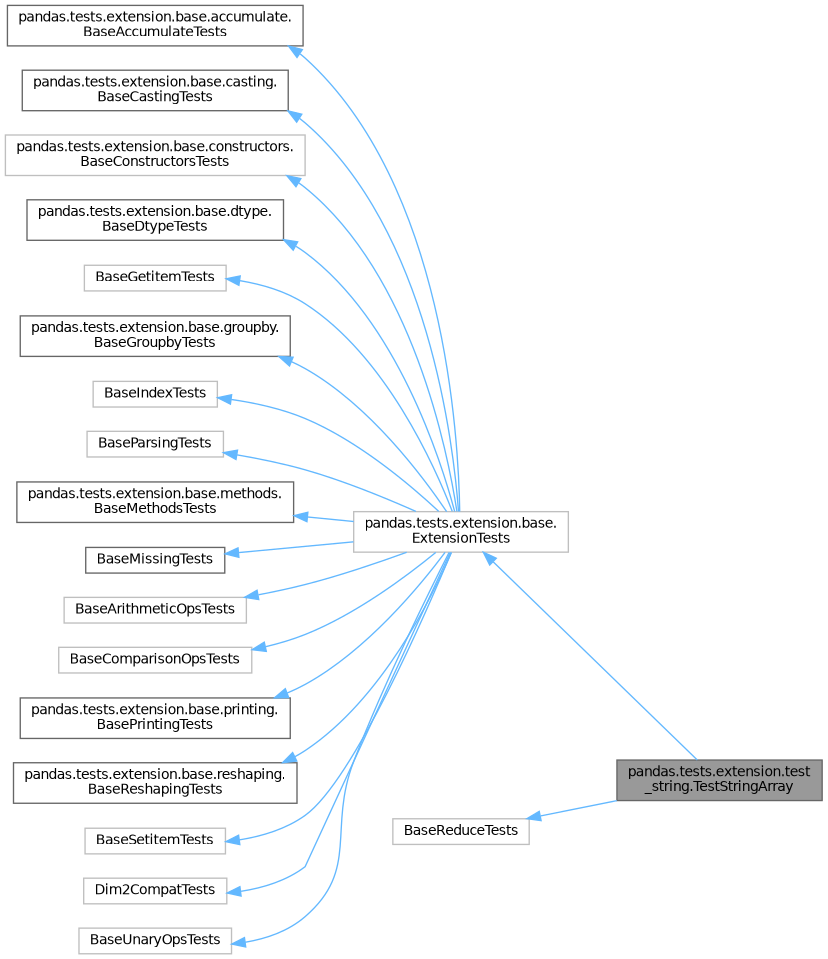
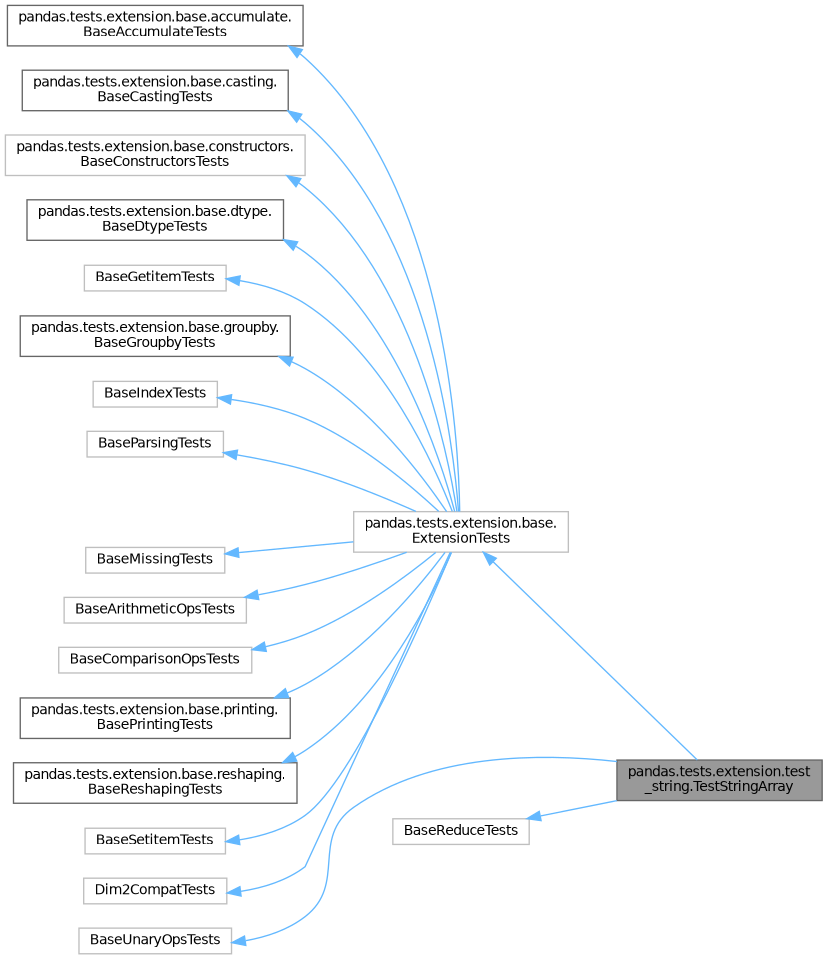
(155, 502) -> none
(155, 560) -> (155, 560)
(343, 808) -> (390, 787)
